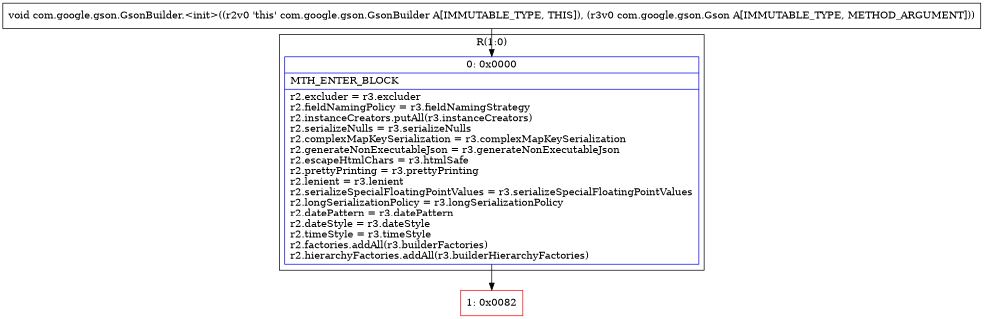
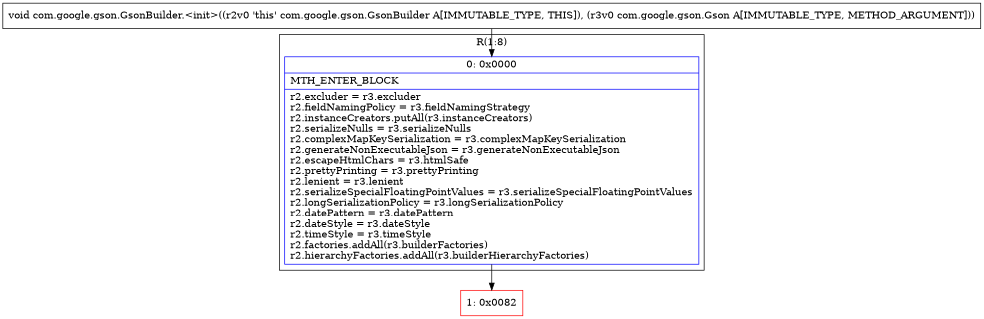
(492, 43) -> (492, 43)
